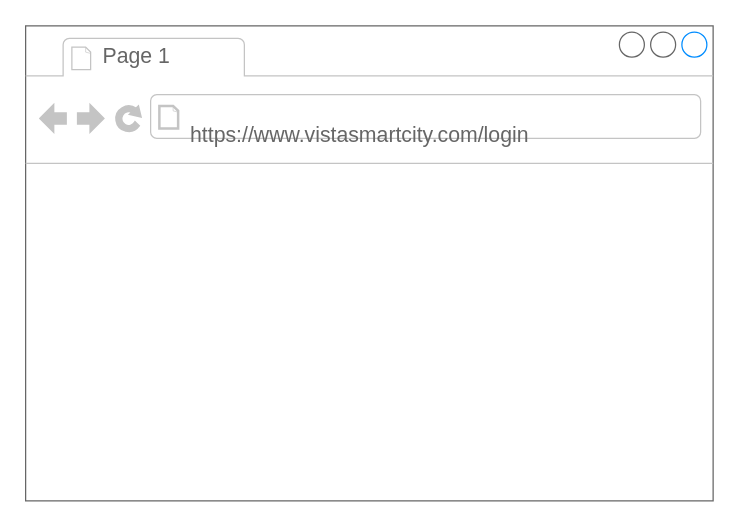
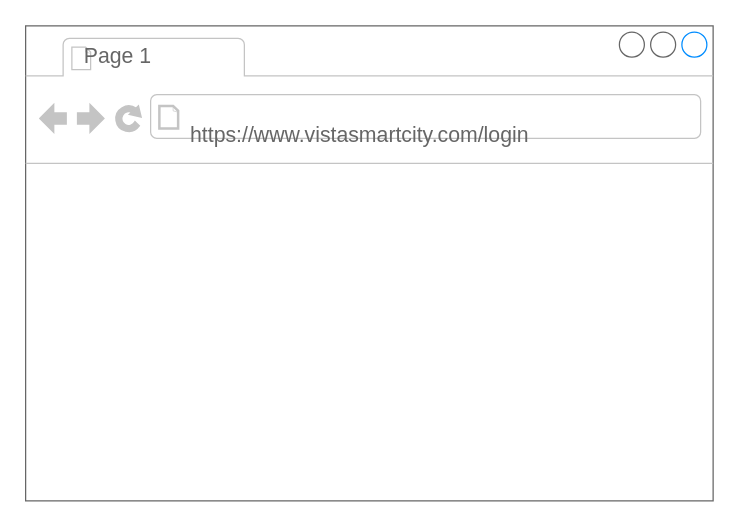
(169, 57) -> (151, 57)
